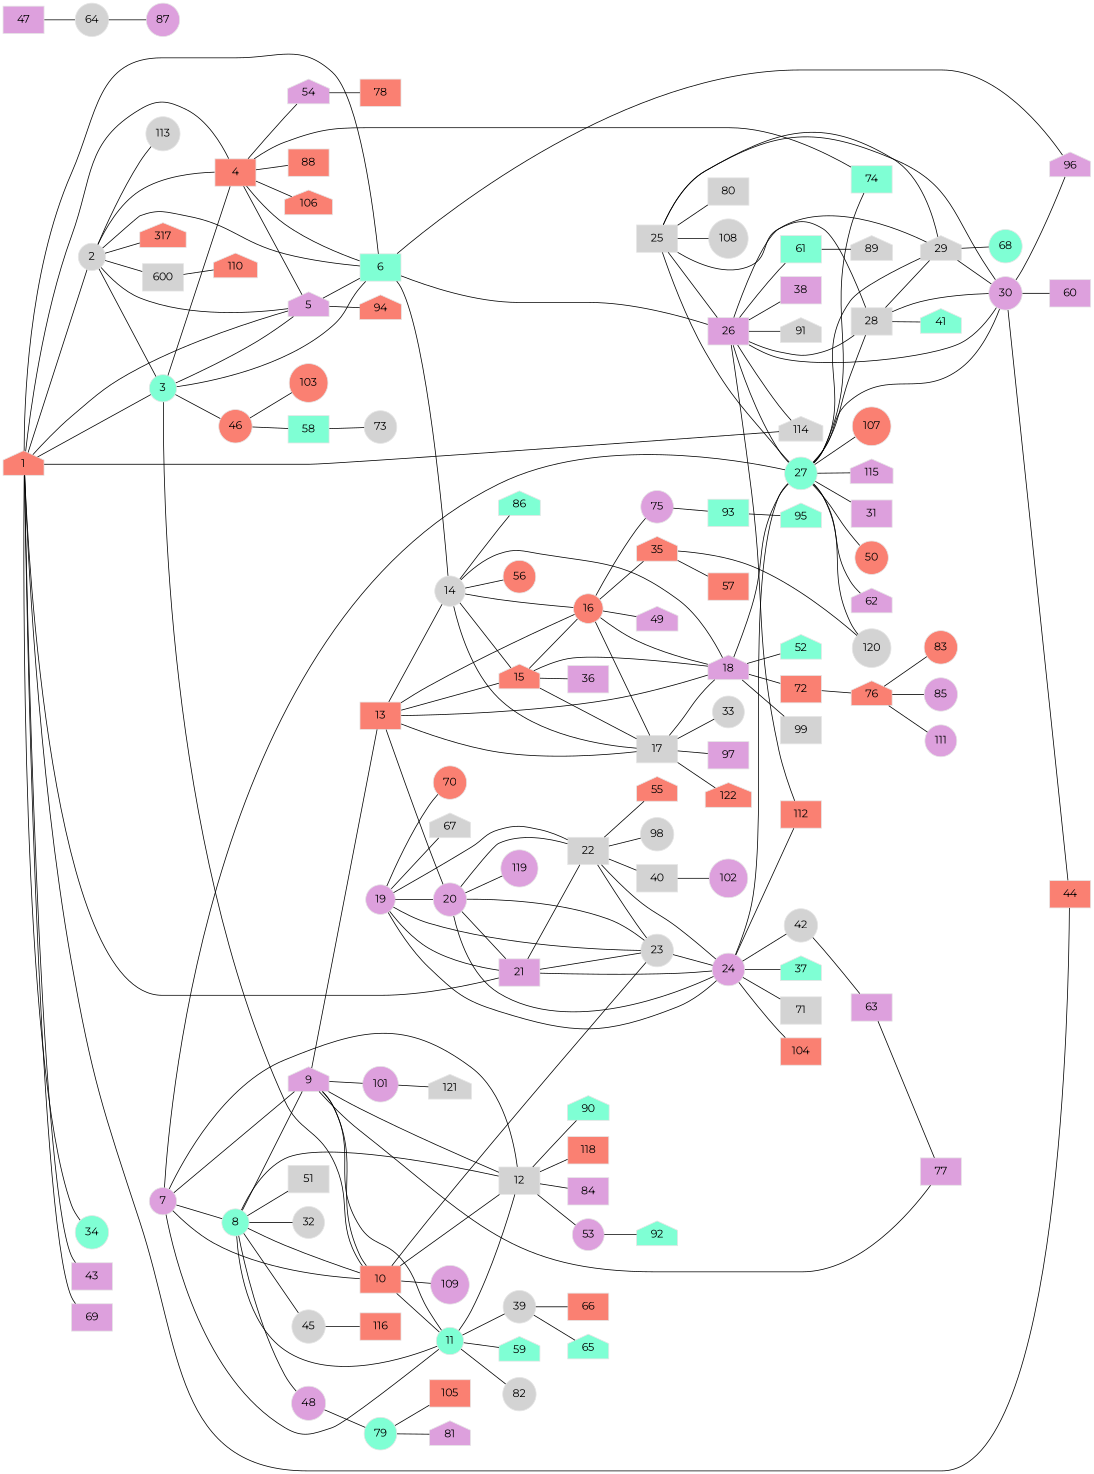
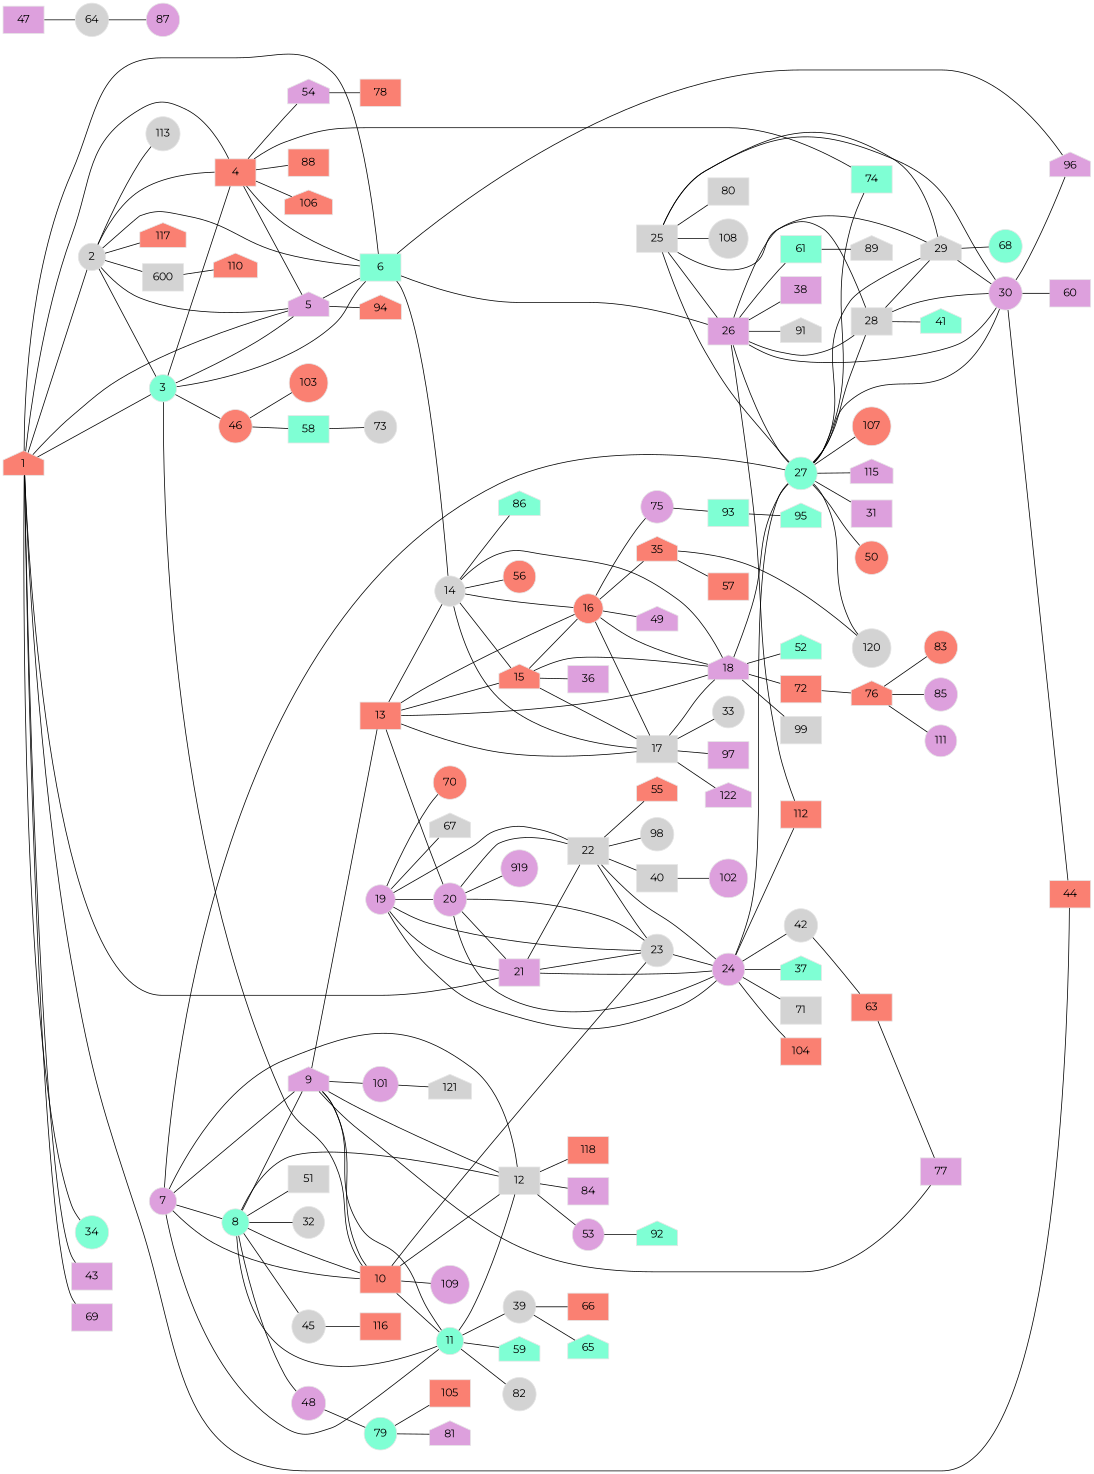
(163, 236) -> (163, 236)
(801, 430) -> none
(872, 602) -> none
(728, 796) -> (728, 796)
(519, 868) -> (519, 868)
(872, 1007) -> (872, 1007)
(588, 1109) -> none
